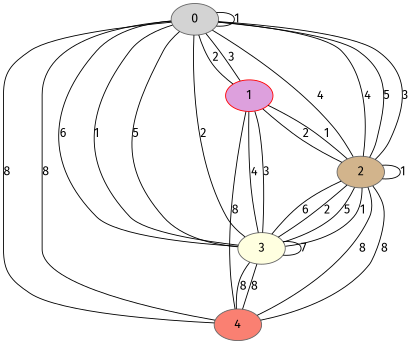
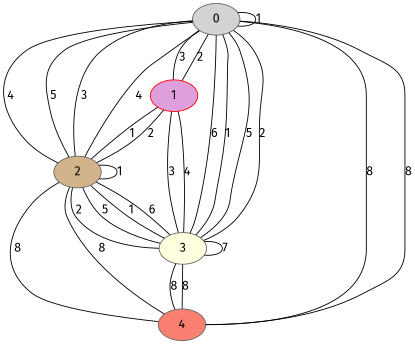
(231, 210) -> none
